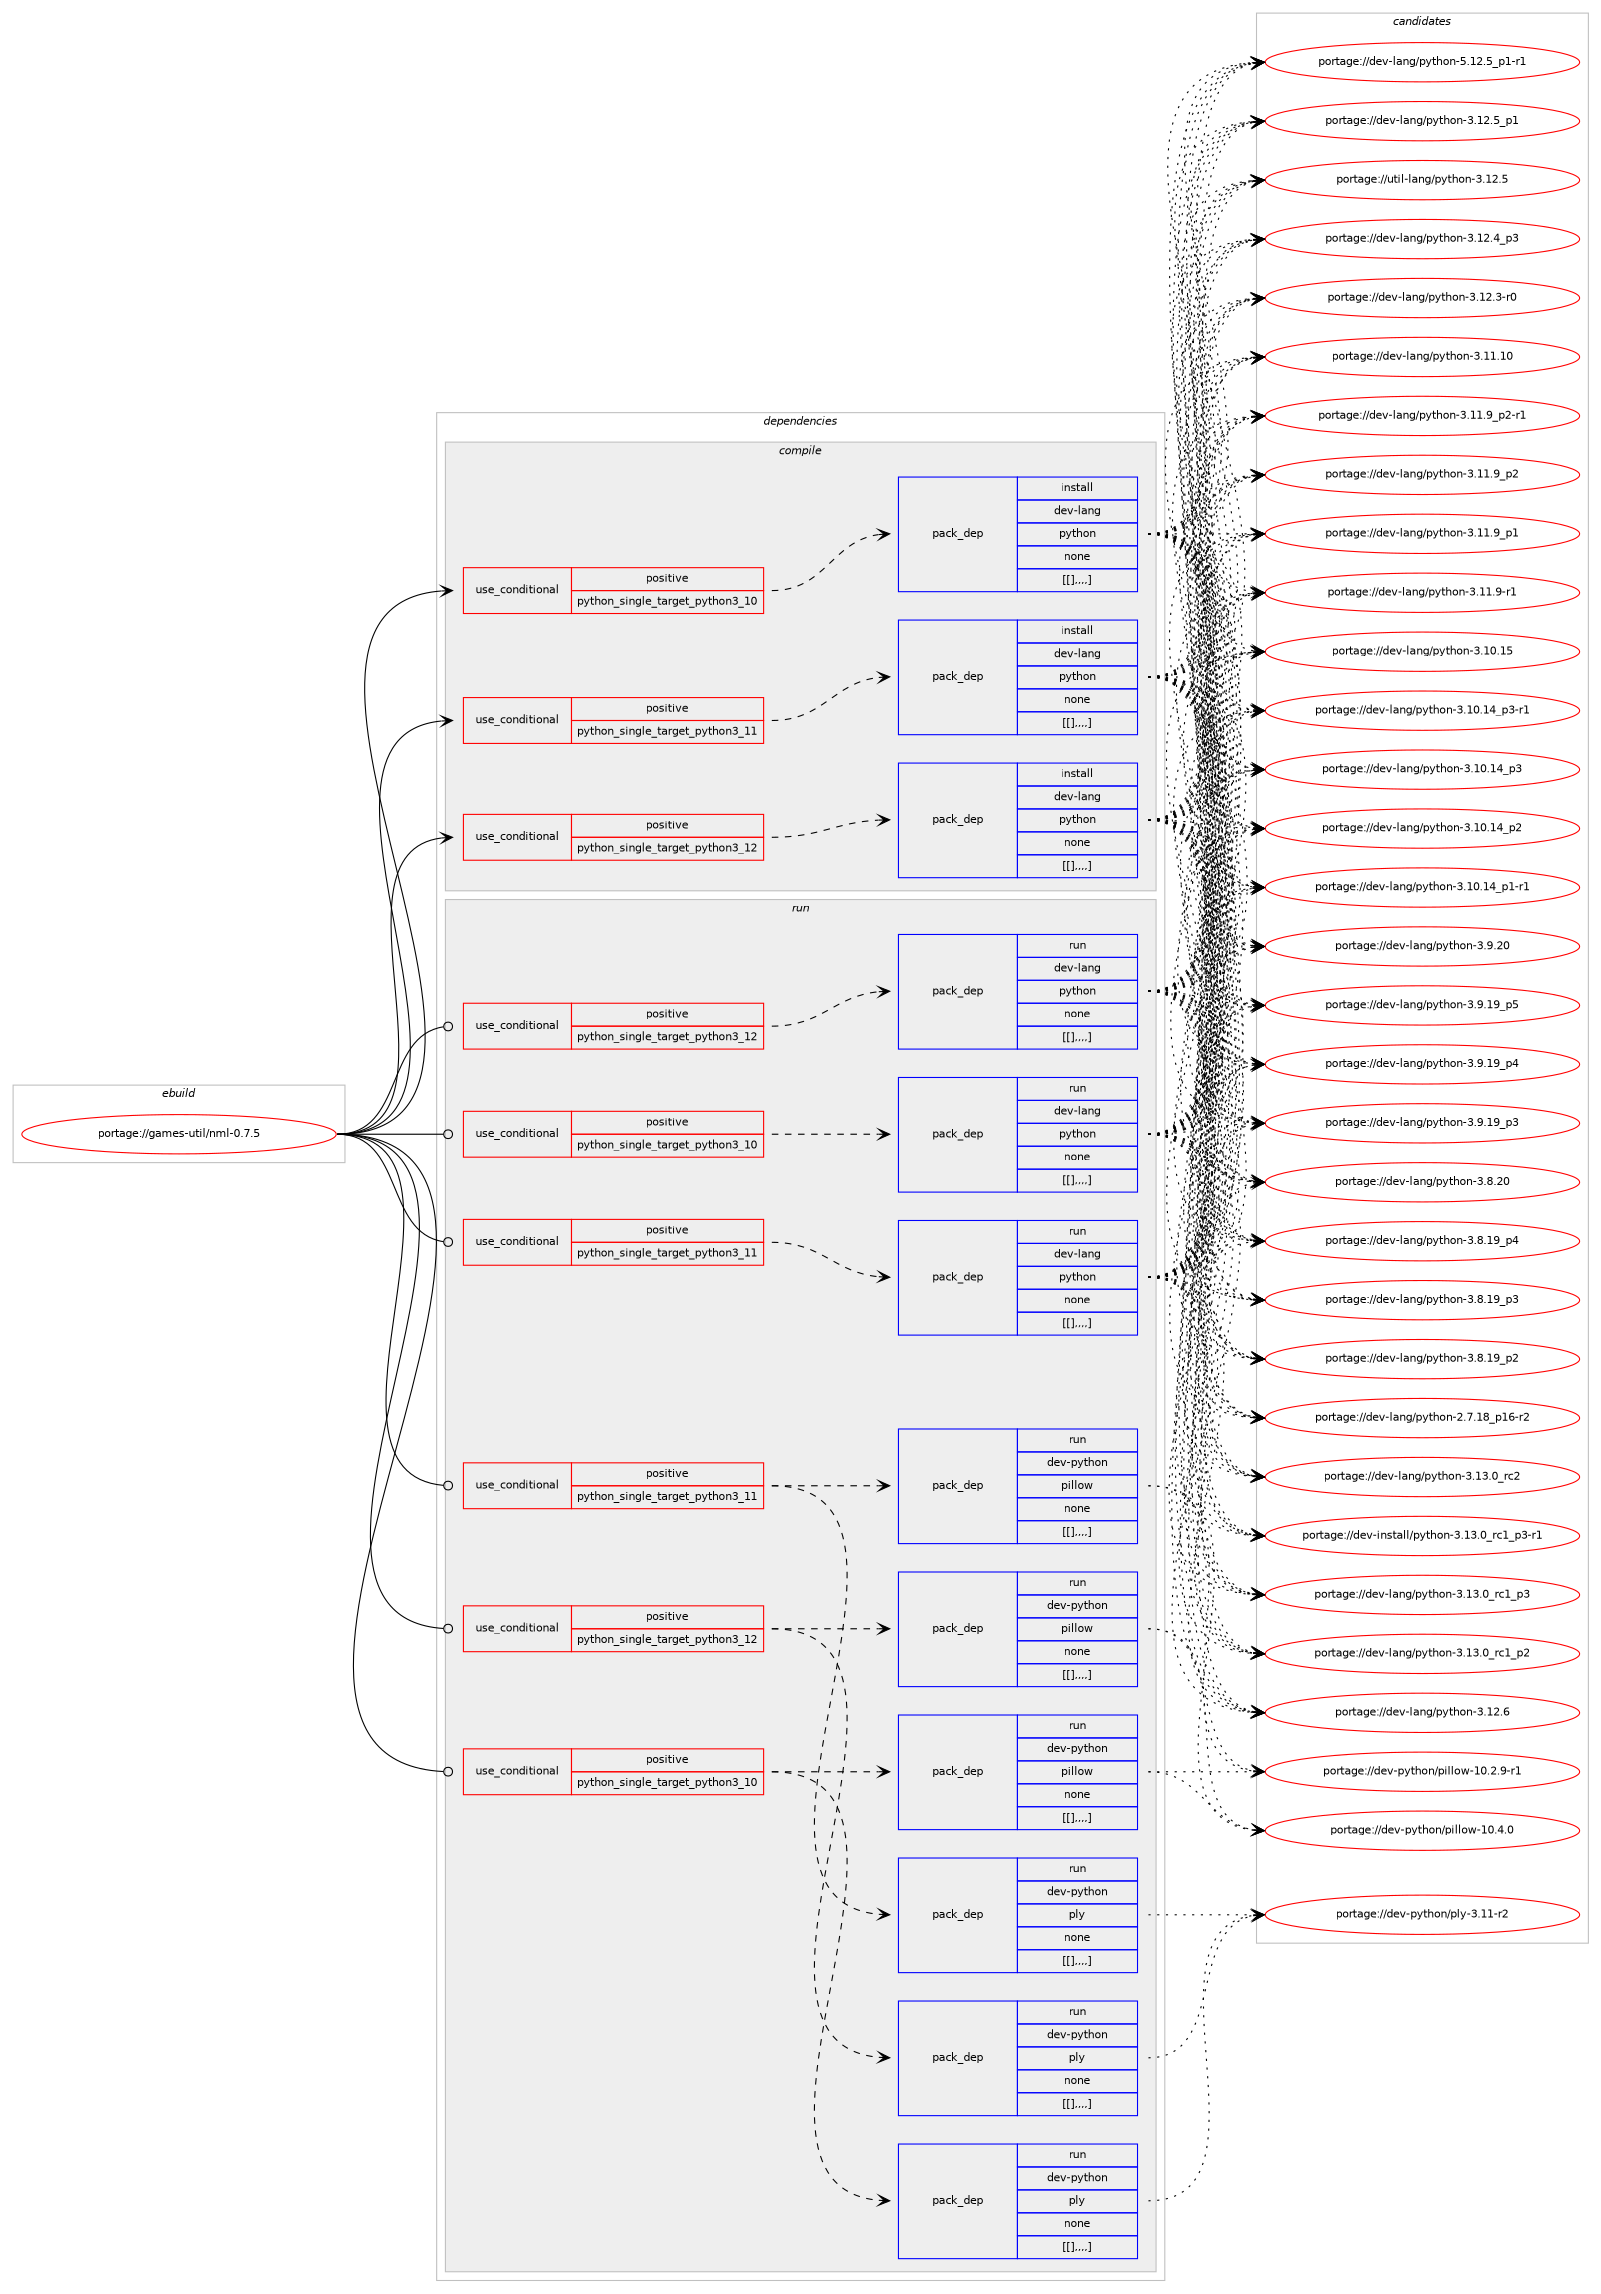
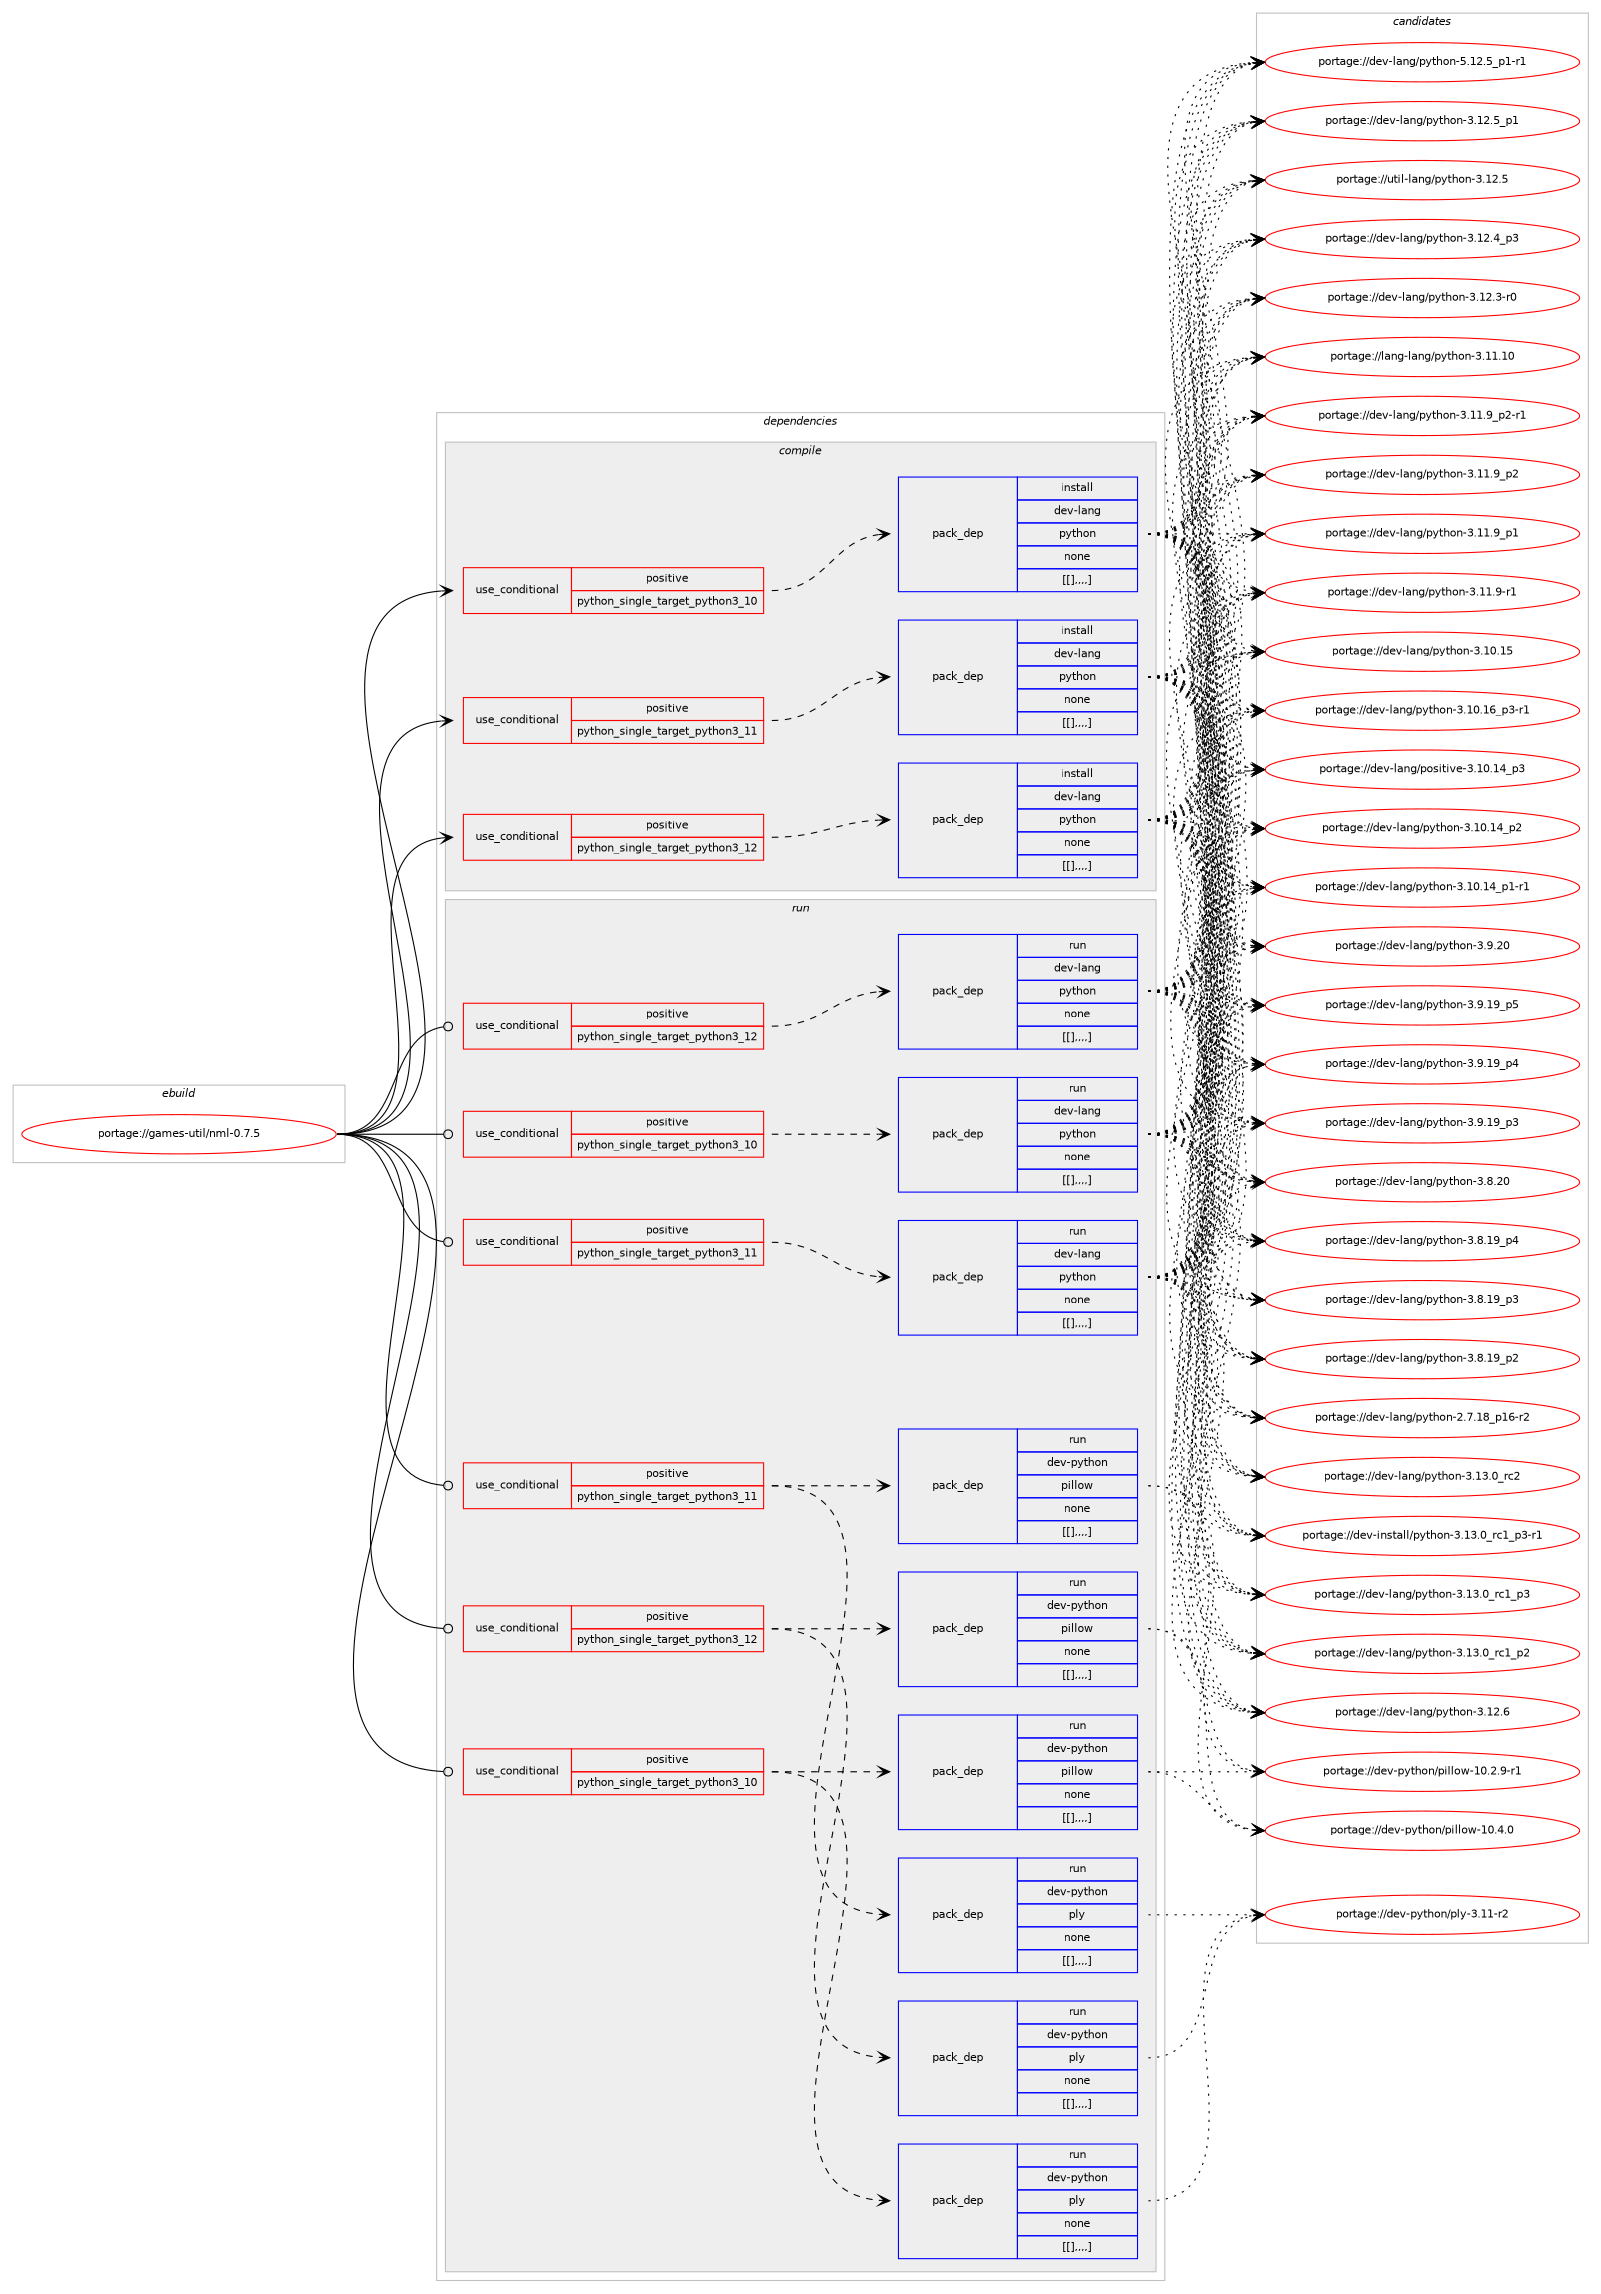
(1422, 357) -> (1422, 357)
(1422, 711) -> (1422, 711)
(1422, 770) -> (1422, 770)
